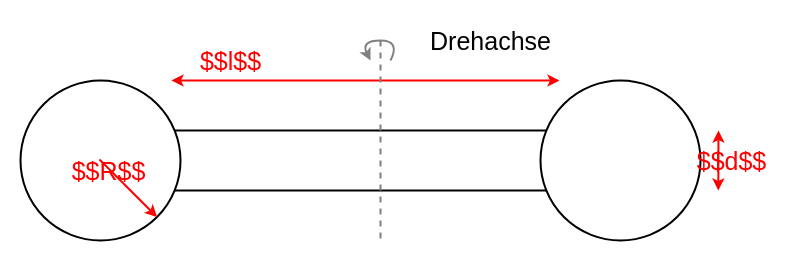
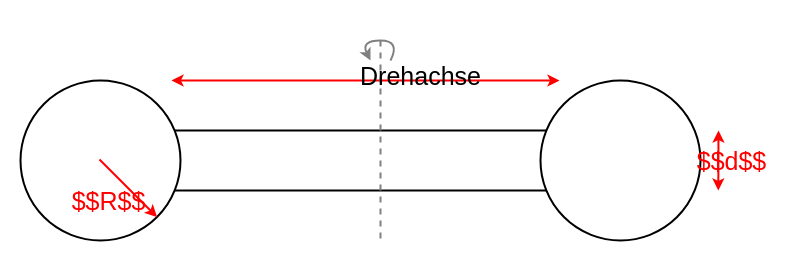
(491, 41) -> (421, 76)
(231, 61) -> none
(109, 171) -> (109, 201)
